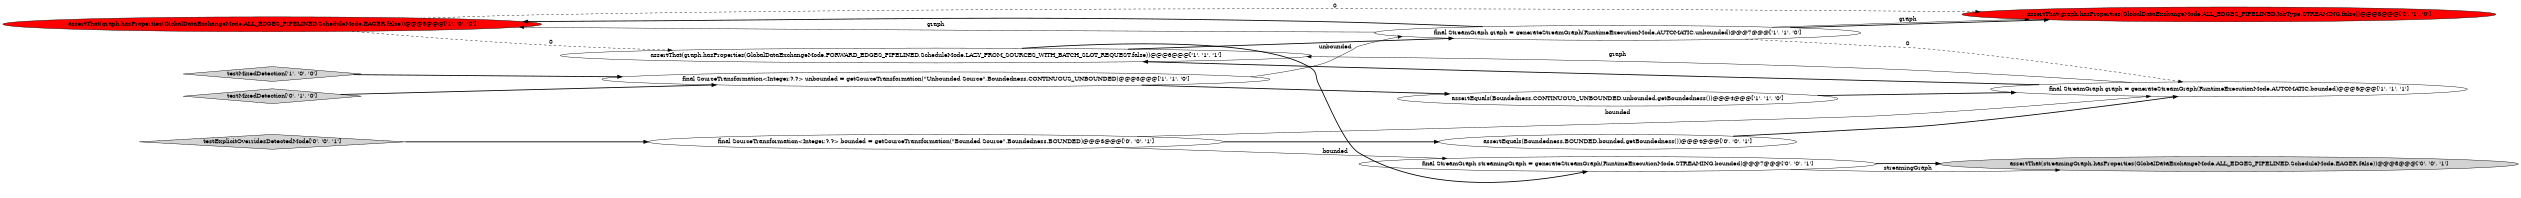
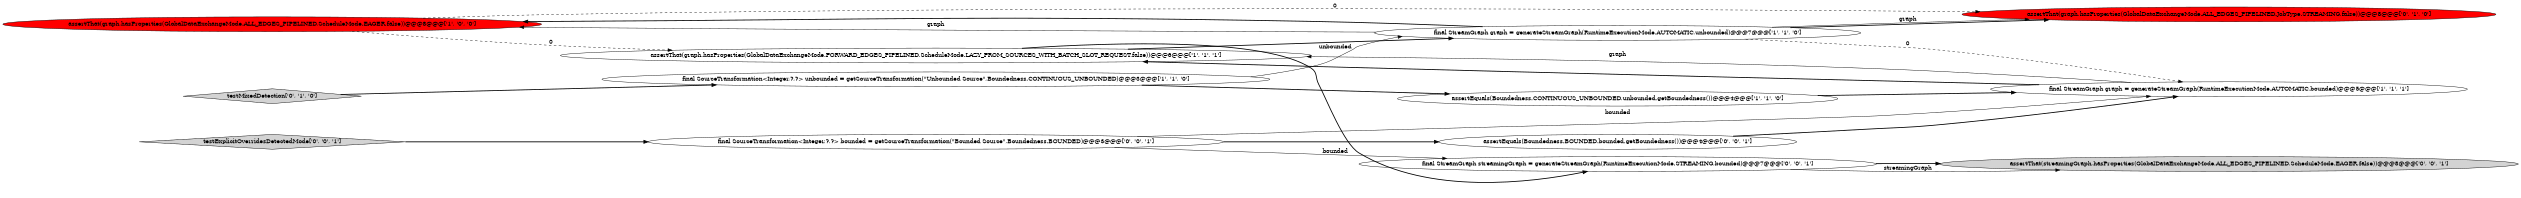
(272, 74) -> none
